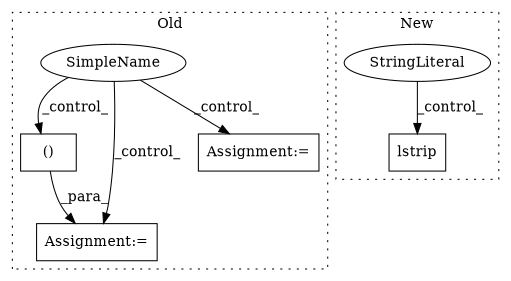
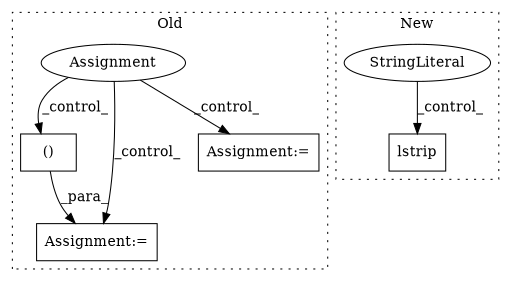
(113, 63) -> (113, 63)
